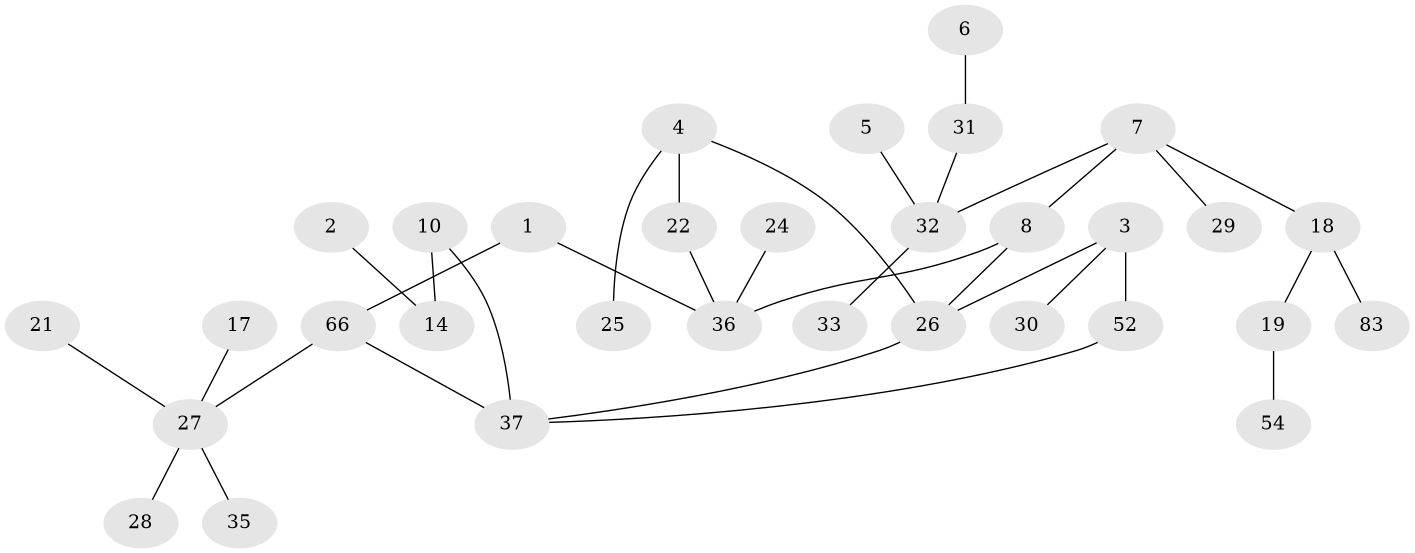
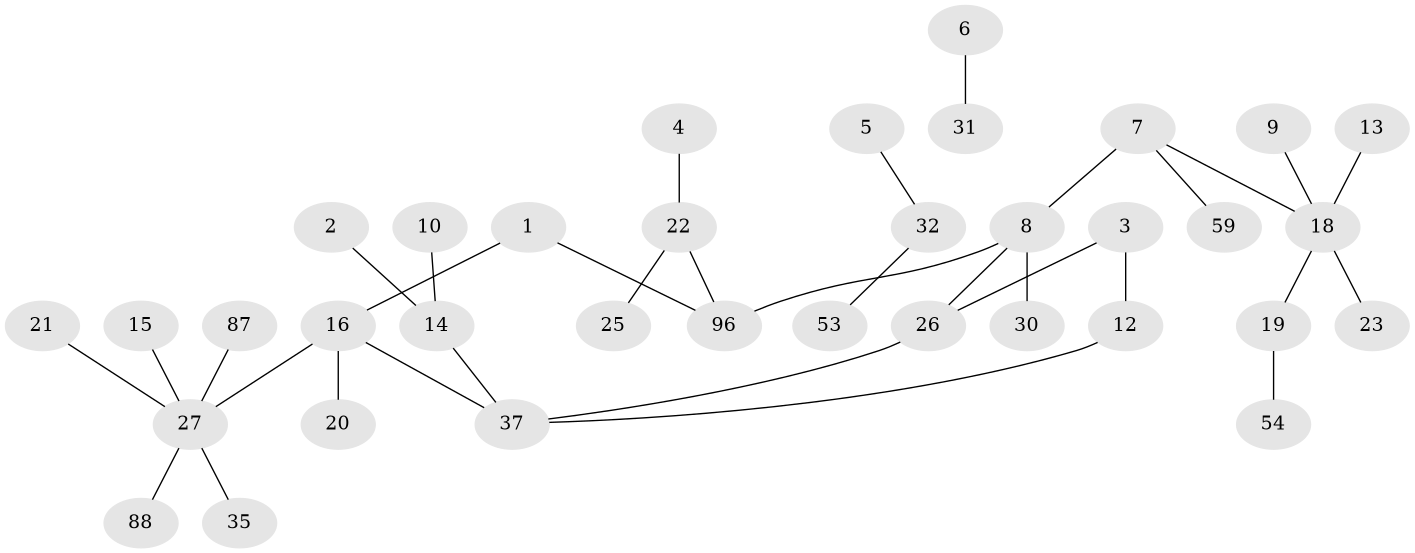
none -> (1274, 129)
none -> (1372, 129)
(947, 178) -> none
(1033, 178) -> none
(828, 203) -> none
(624, 221) -> (646, 277)
(778, 227) -> none
(1224, 227) -> (1224, 227)
(1077, 276) -> (1027, 267)
(493, 319) -> (475, 375)
none -> (141, 326)
(240, 326) -> (240, 326)
(338, 326) -> (338, 326)
(724, 326) -> (724, 326)
(830, 326) -> (830, 326)
(1126, 326) -> (1126, 326)
(1372, 326) -> (1372, 326)
none -> (338, 425)
(141, 523) -> (141, 523)
